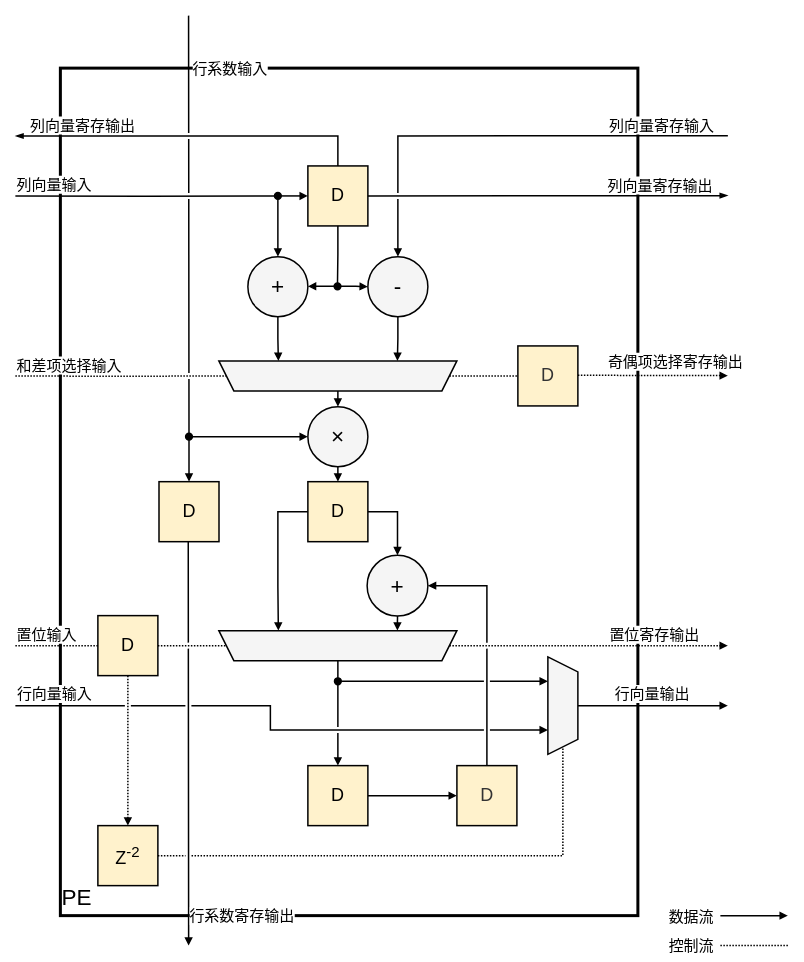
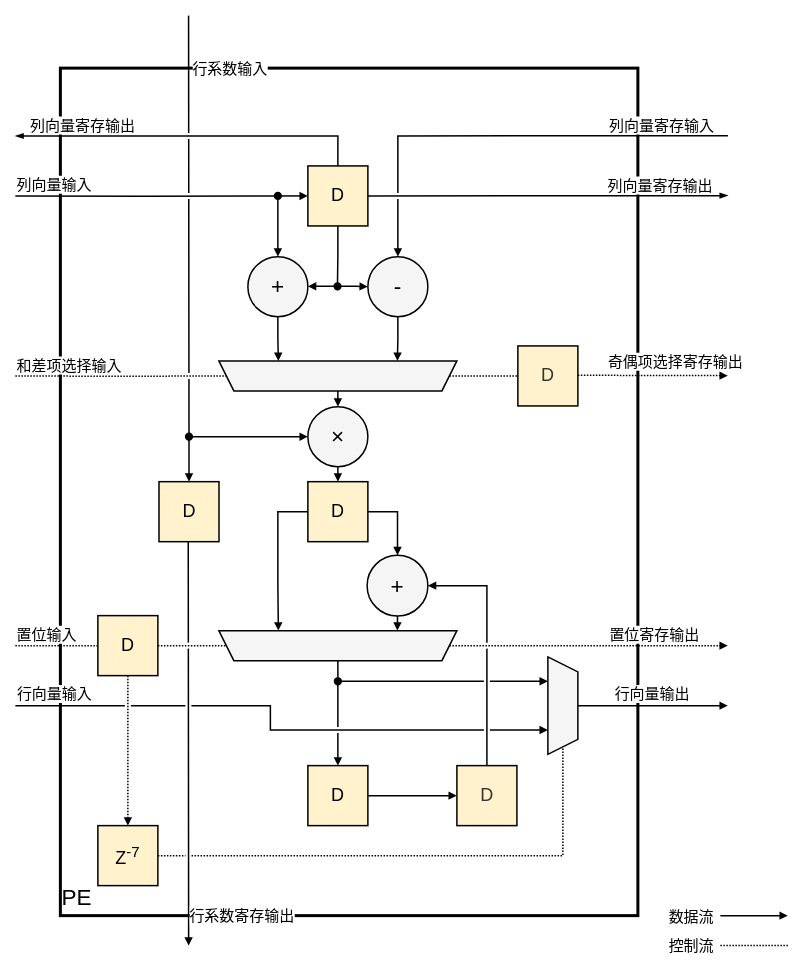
(128, 855) -> (128, 855)
